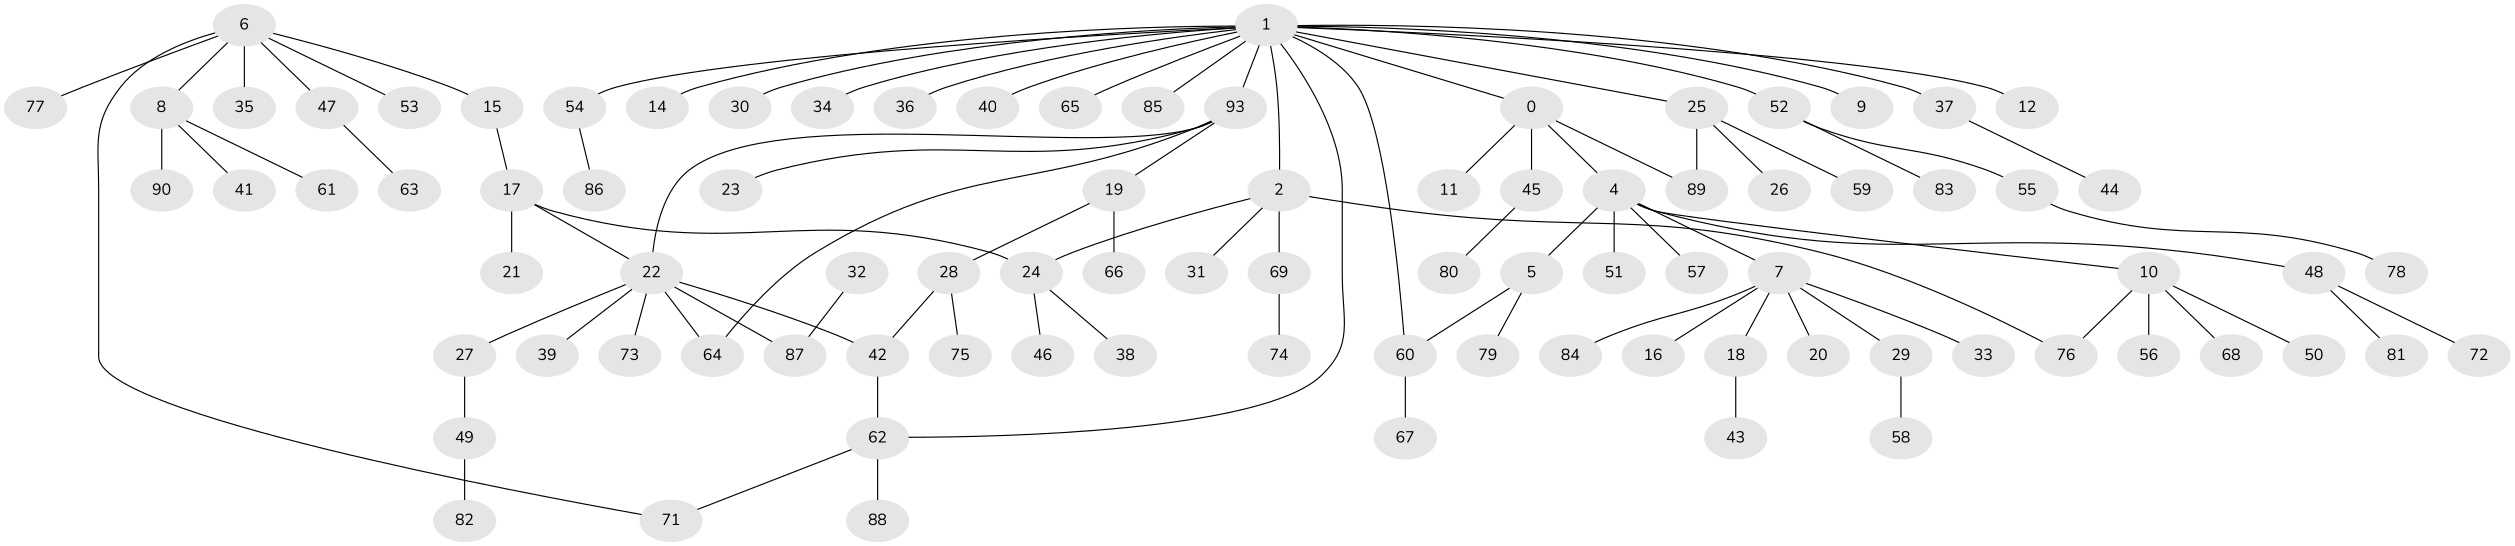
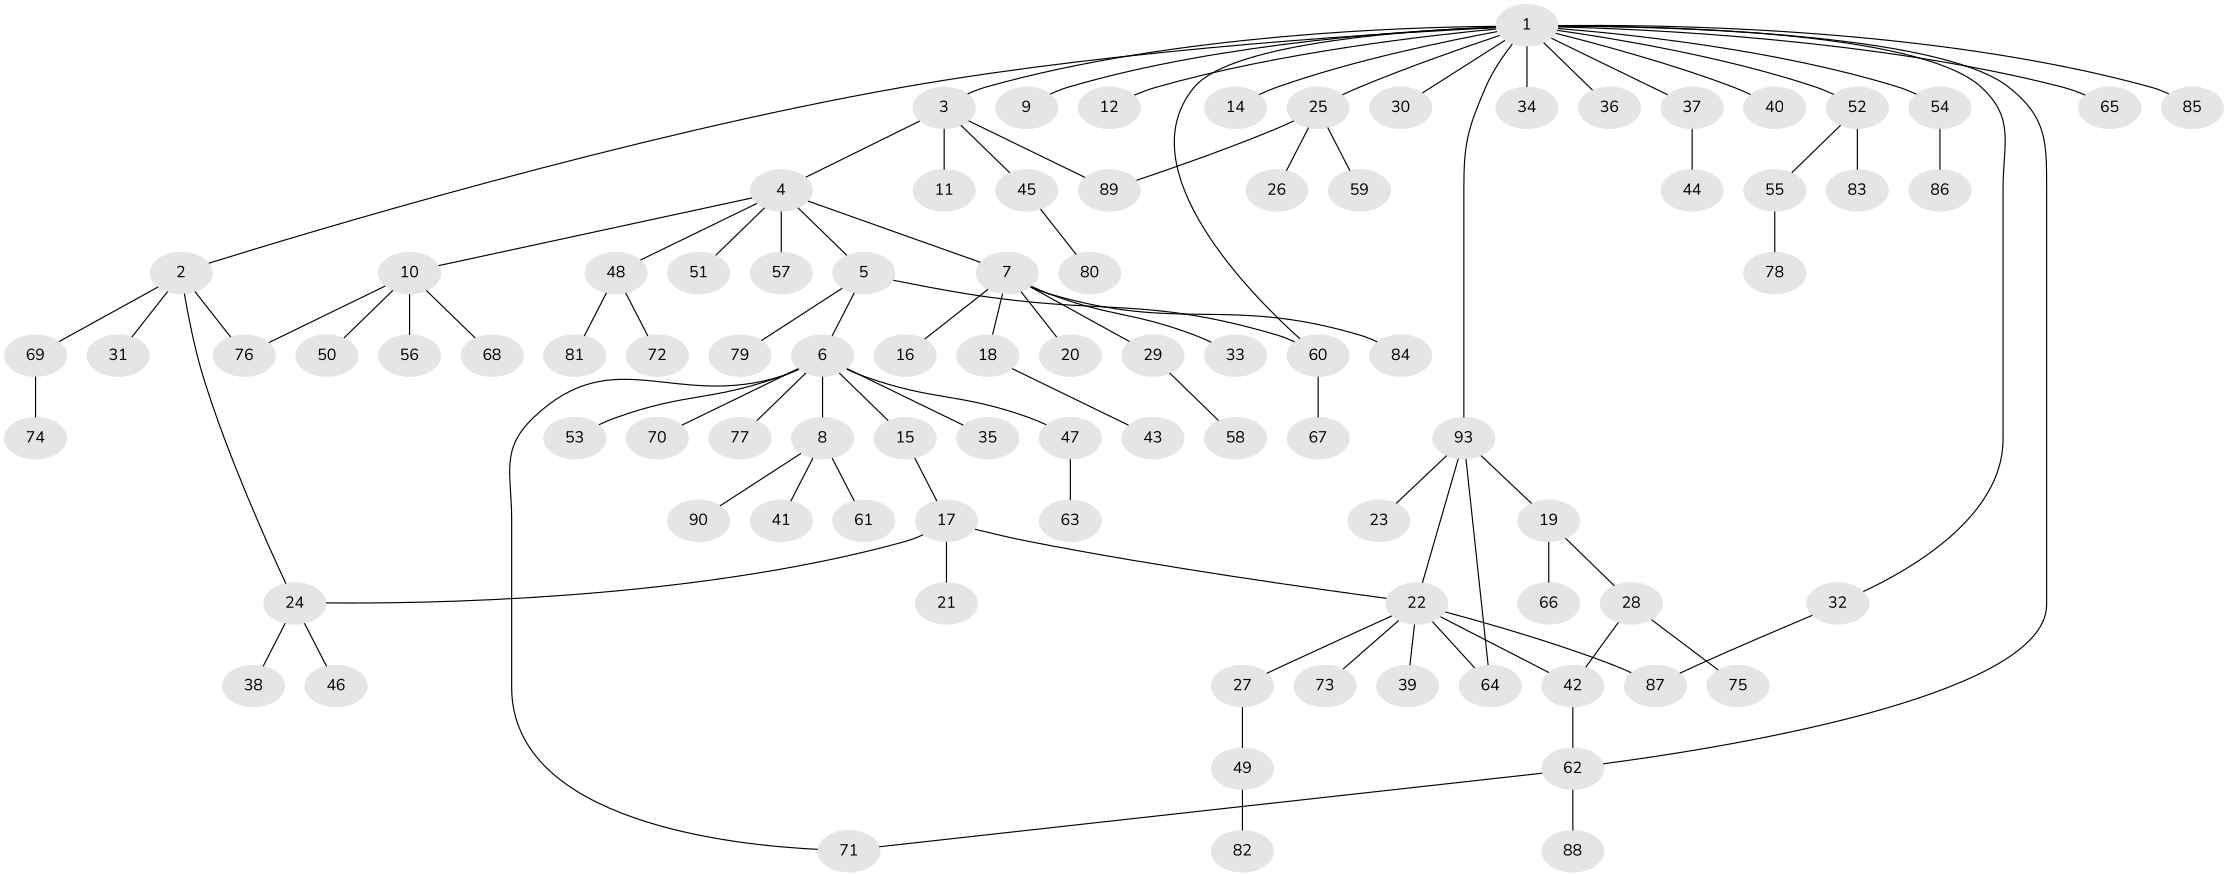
(1532, 108) -> (944, 108)
none -> (2005, 152)
none -> (843, 314)
none -> (657, 438)
